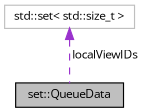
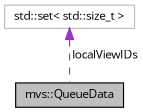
(70, 95) -> (70, 95)
